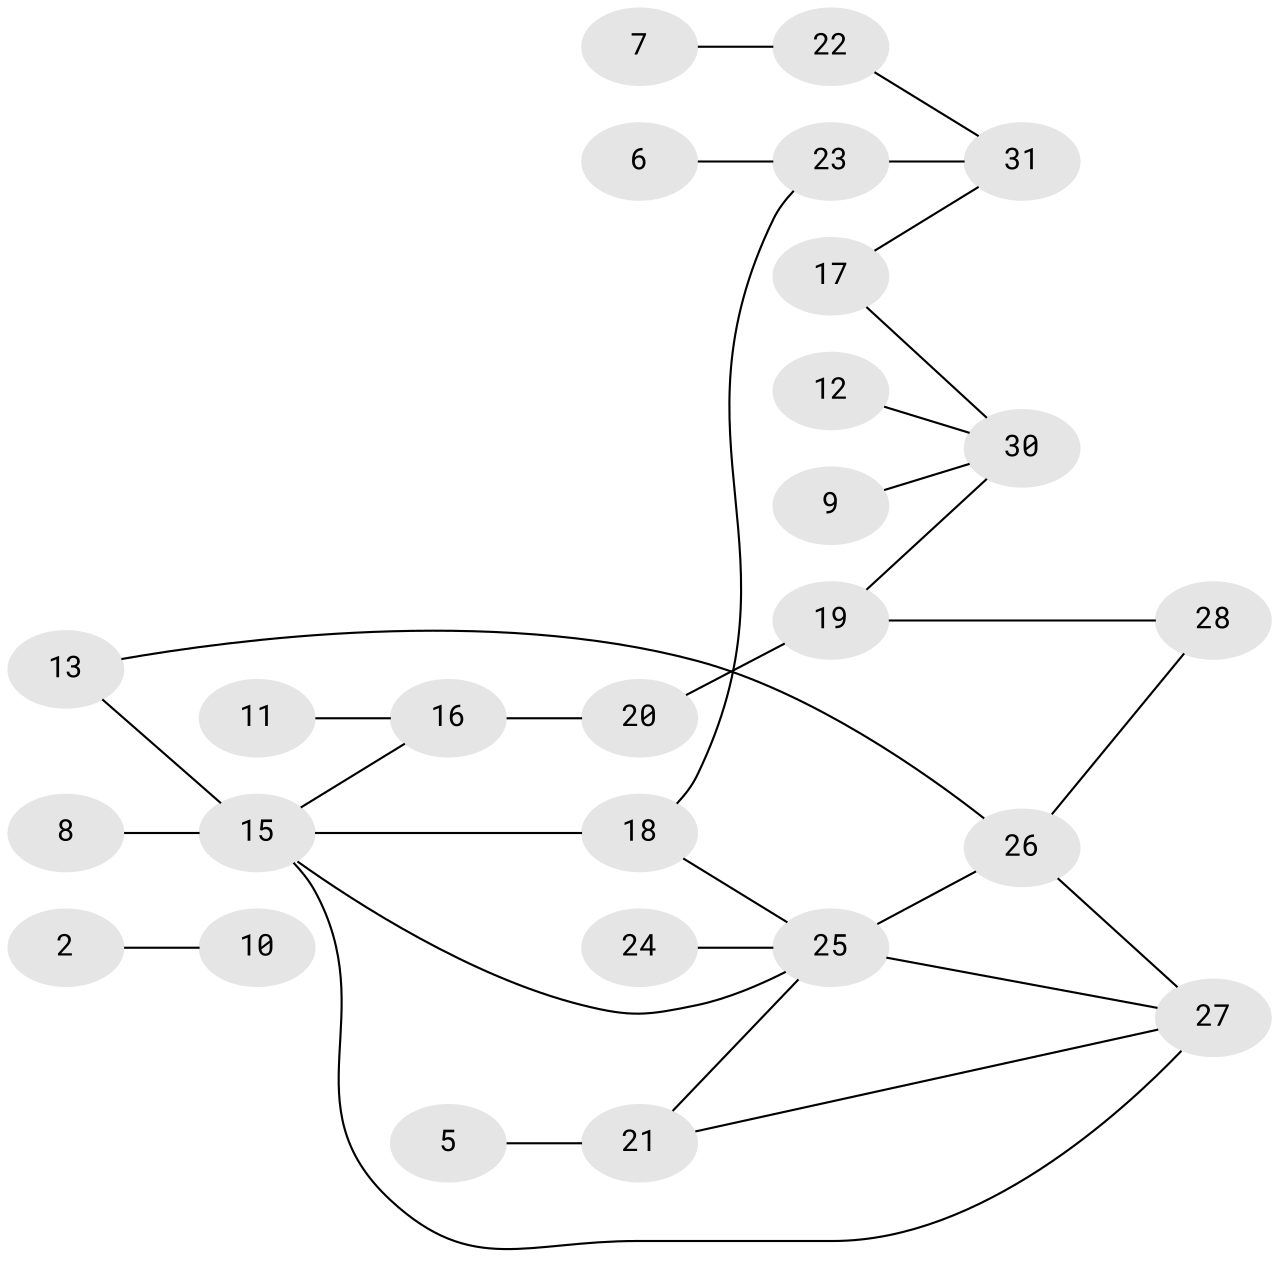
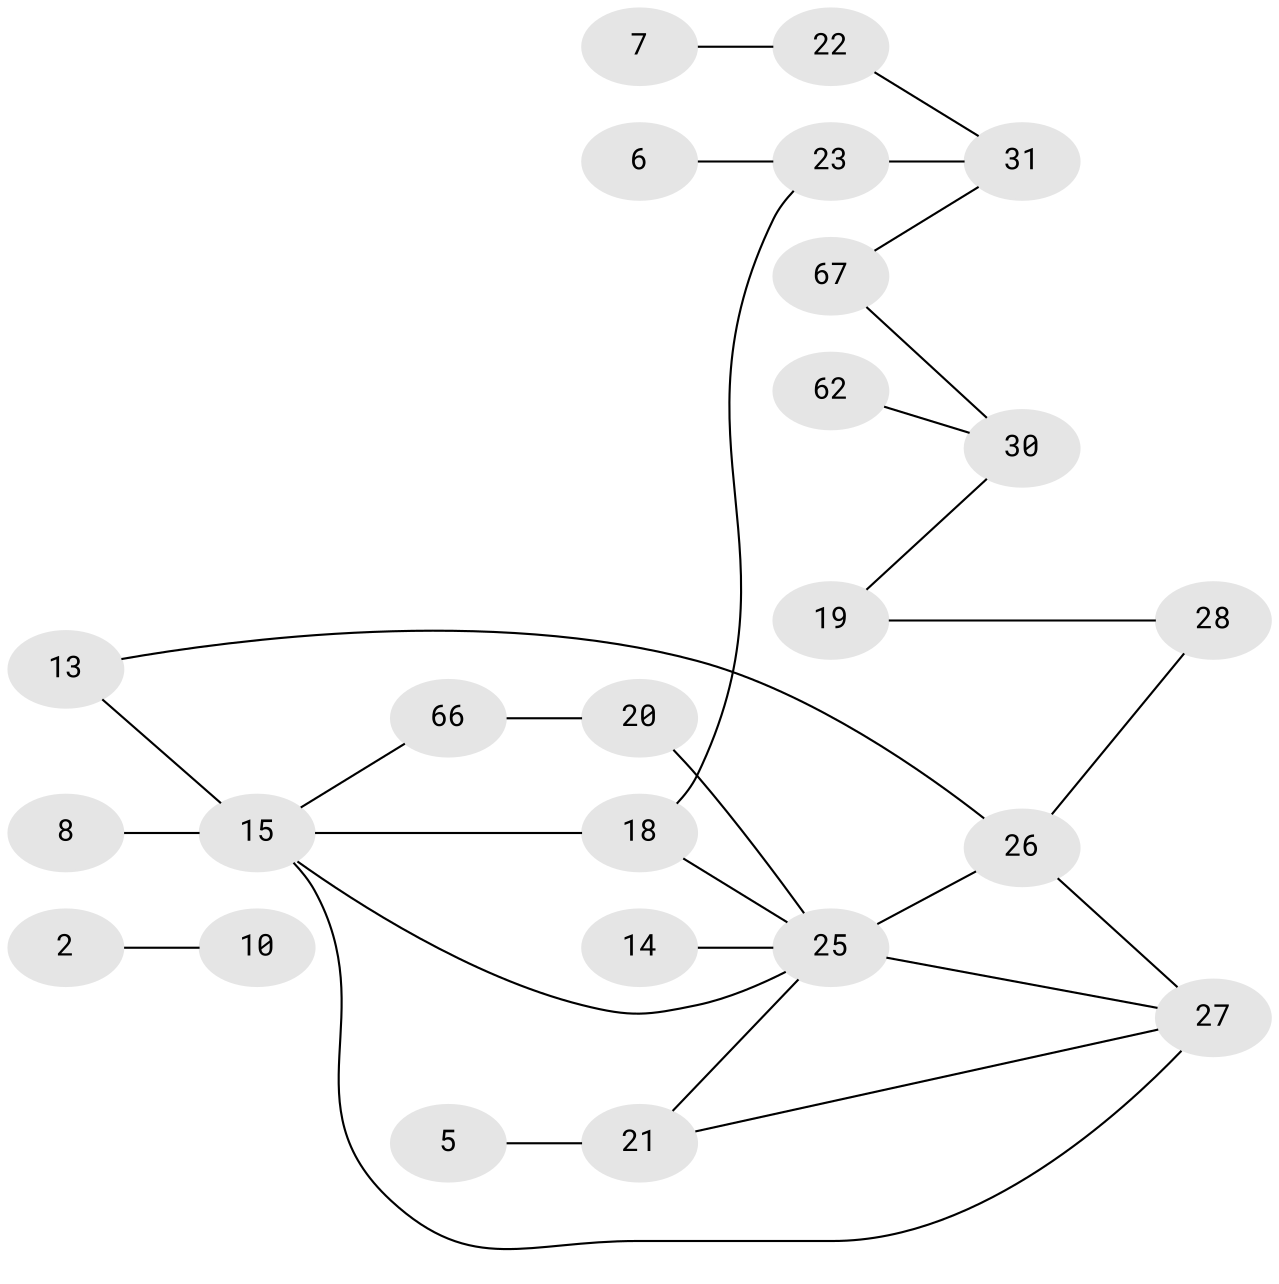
(831, 276) -> (831, 276)
(831, 391) -> (831, 391)
(831, 506) -> none
(748, 663) -> (741, 830)
(257, 718) -> none
(448, 718) -> (448, 718)
(640, 948) -> (640, 948)
